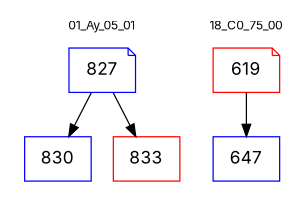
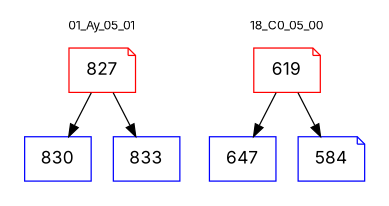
(246, 26) -> (287, 26)
(102, 70) -> (102, 70)
(147, 159) -> (147, 159)
none -> (331, 159)
